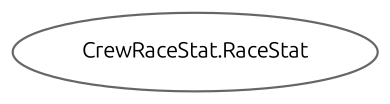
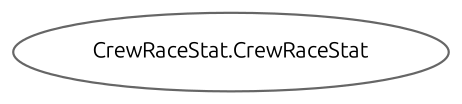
(195, 52) -> (231, 52)
